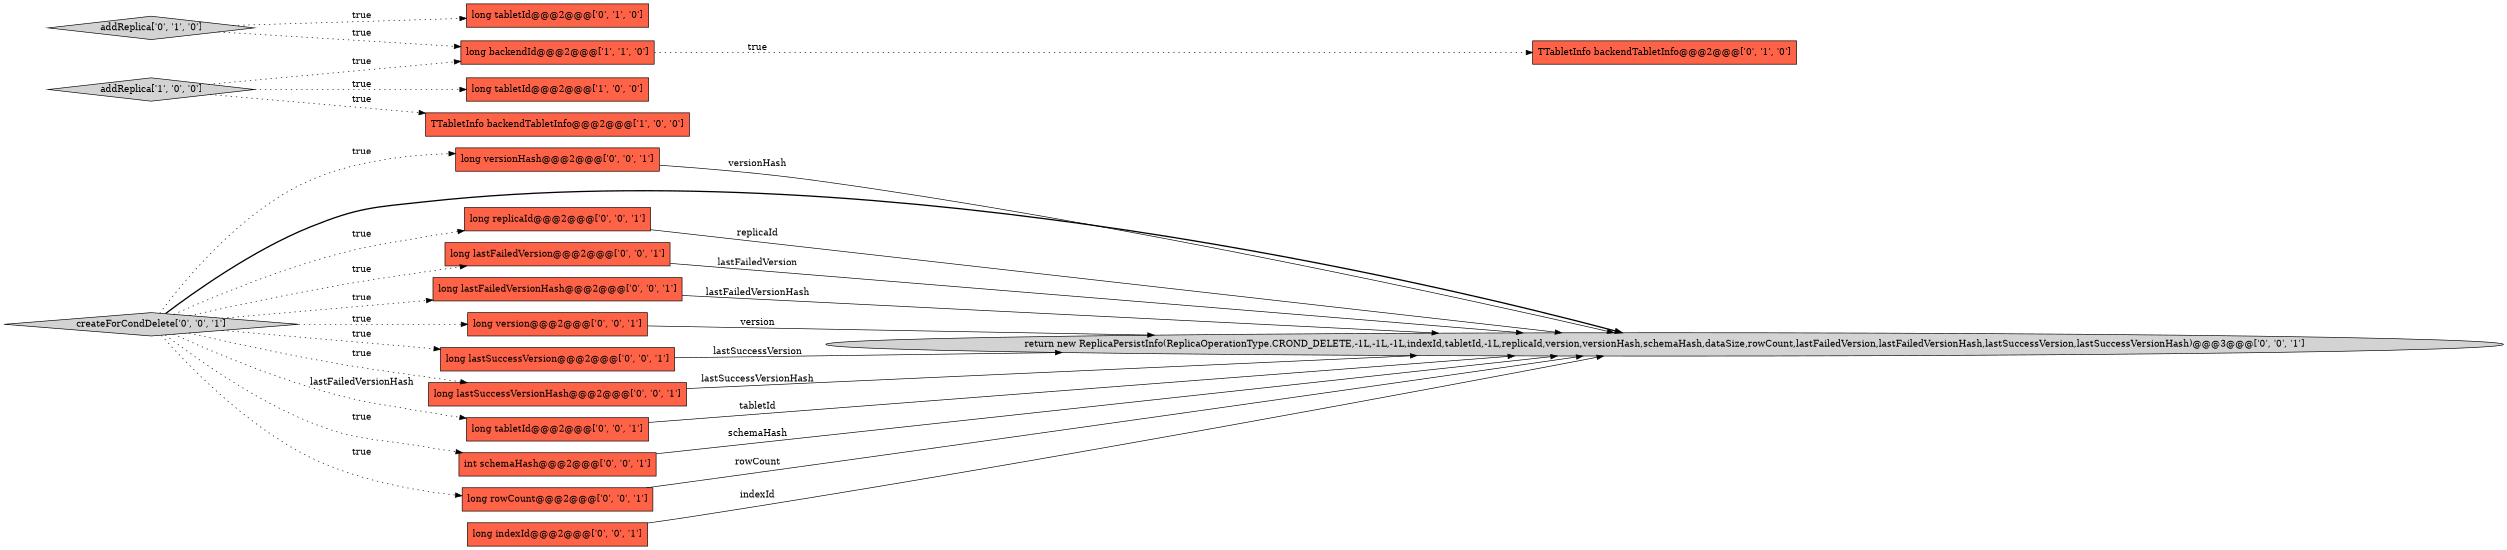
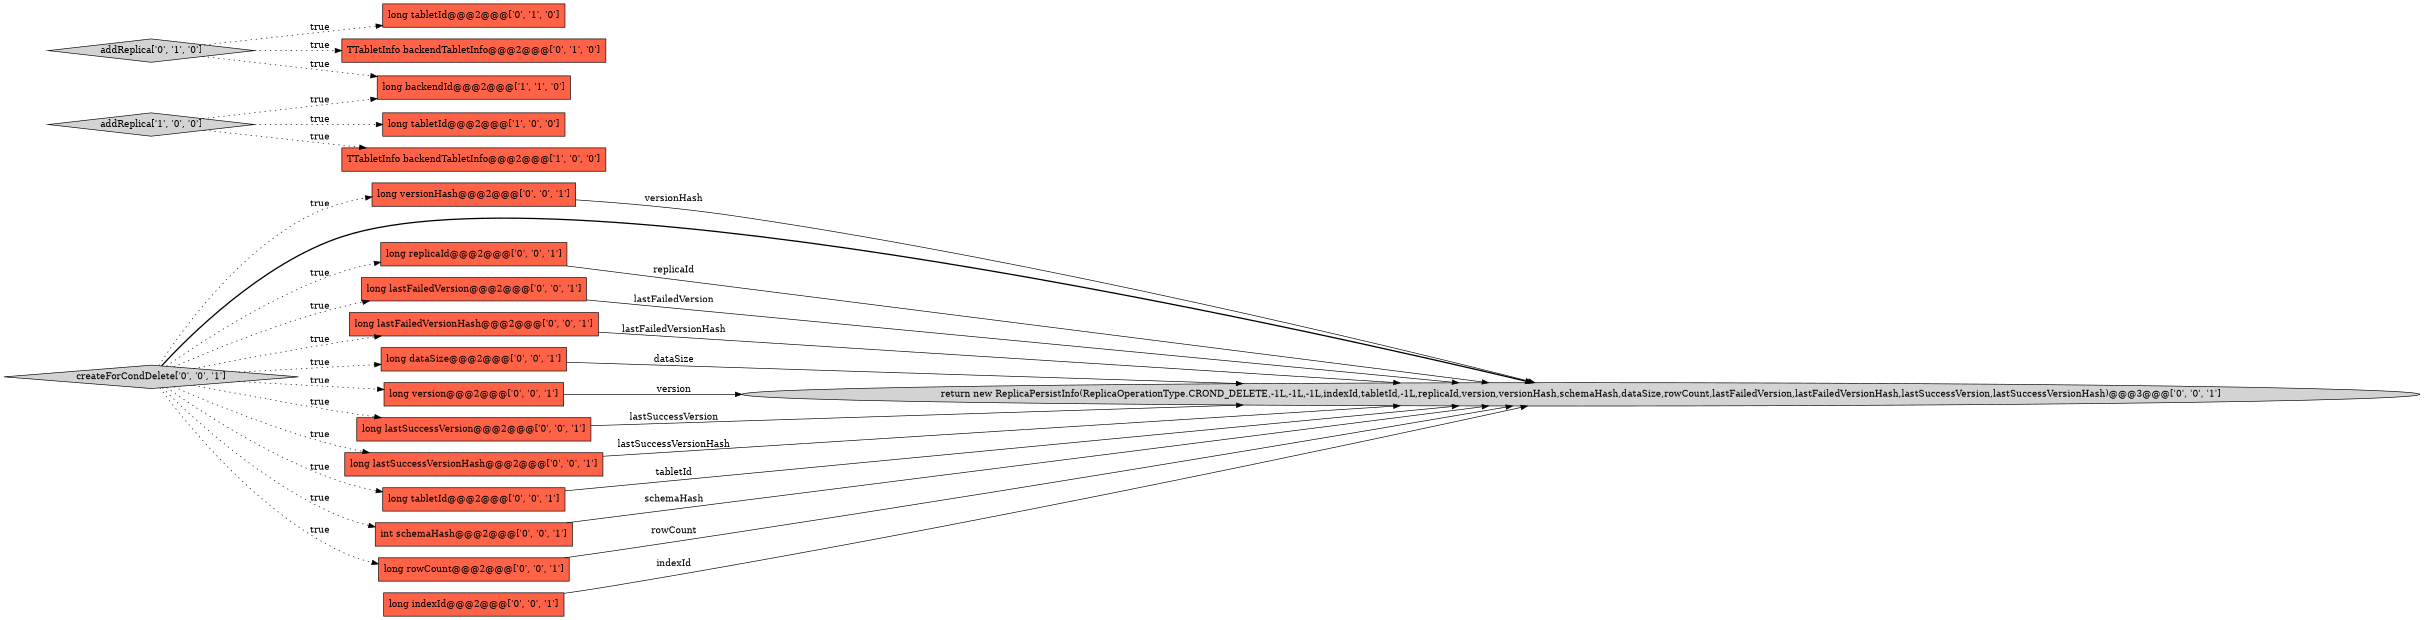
(1090, 53) -> (295, 51)
none -> (474, 359)
(362, 382) -> (320, 467)
